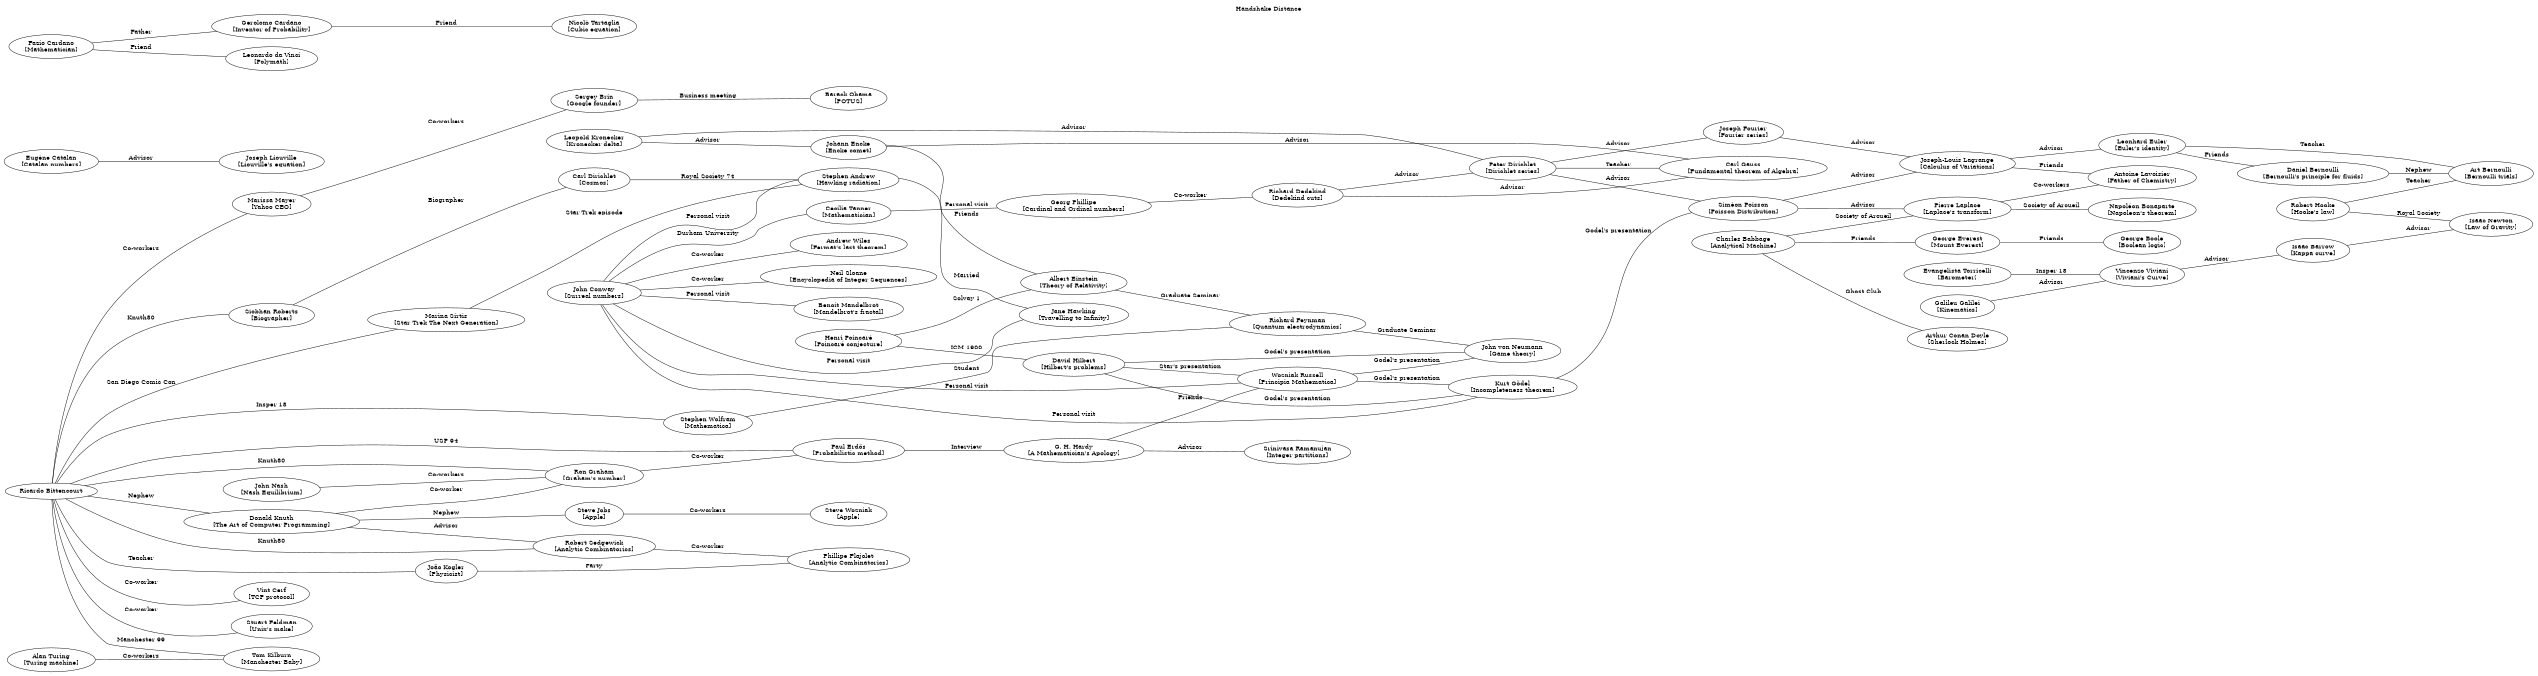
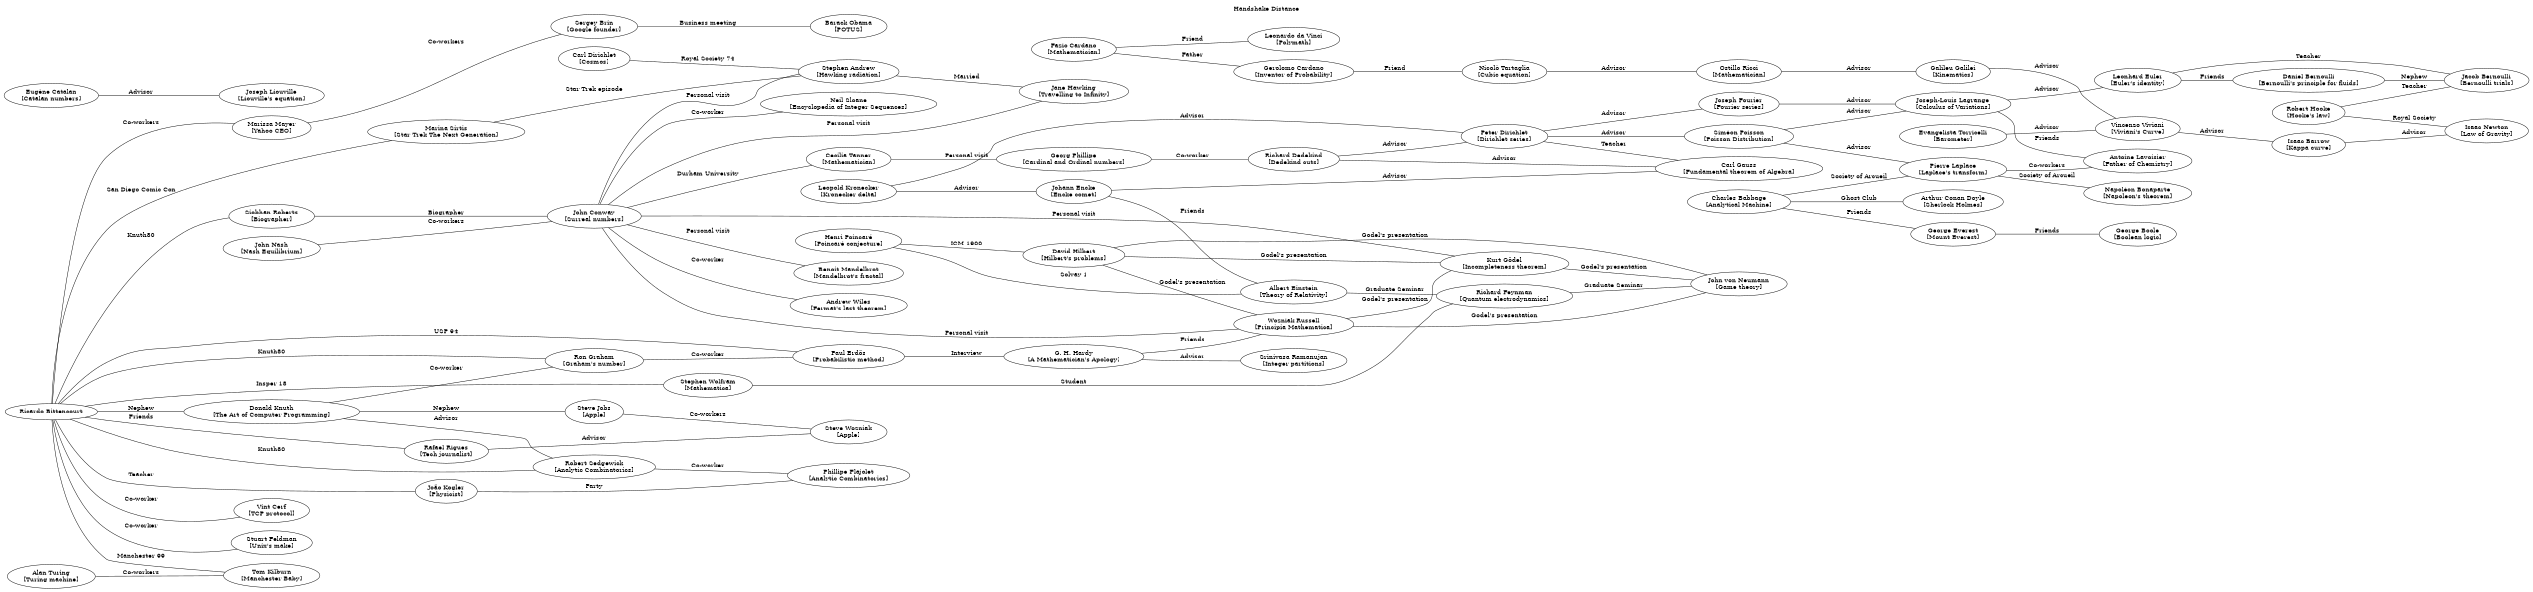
none -> (1739, 72)
(2491, 174) -> (2487, 80)
(428, 242) -> (431, 216)
(2052, 271) -> (2047, 128)
(1619, 290) -> (1628, 274)
(1190, 367) -> (1193, 282)
none -> (446, 451)
(433, 482) -> (435, 234)
